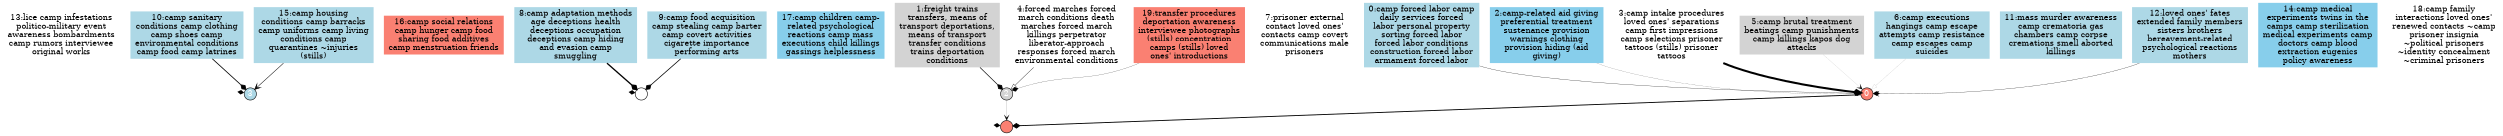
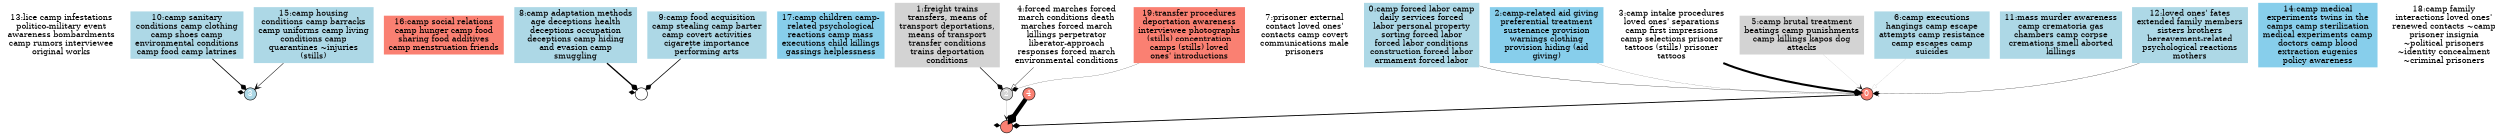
none -> (1029, 94)
